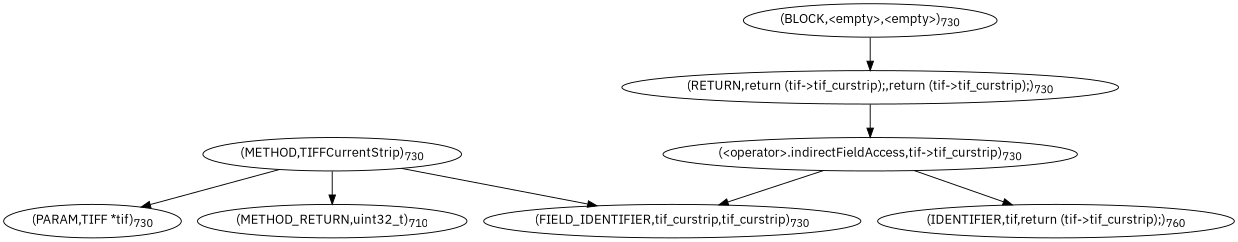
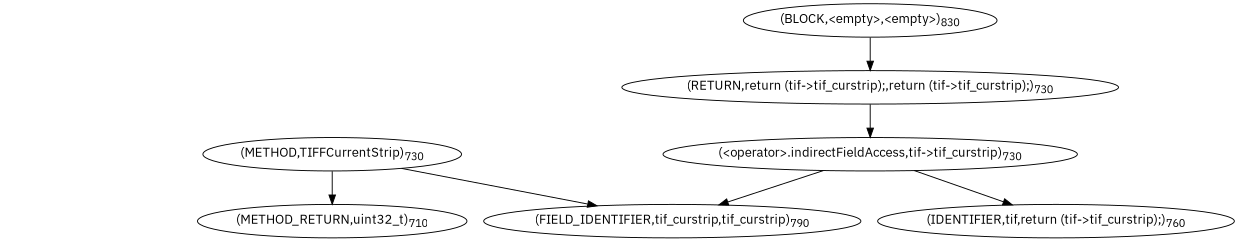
(951, 19) -> (951, 19)
(800, 220) -> (800, 220)
(92, 221) -> none
